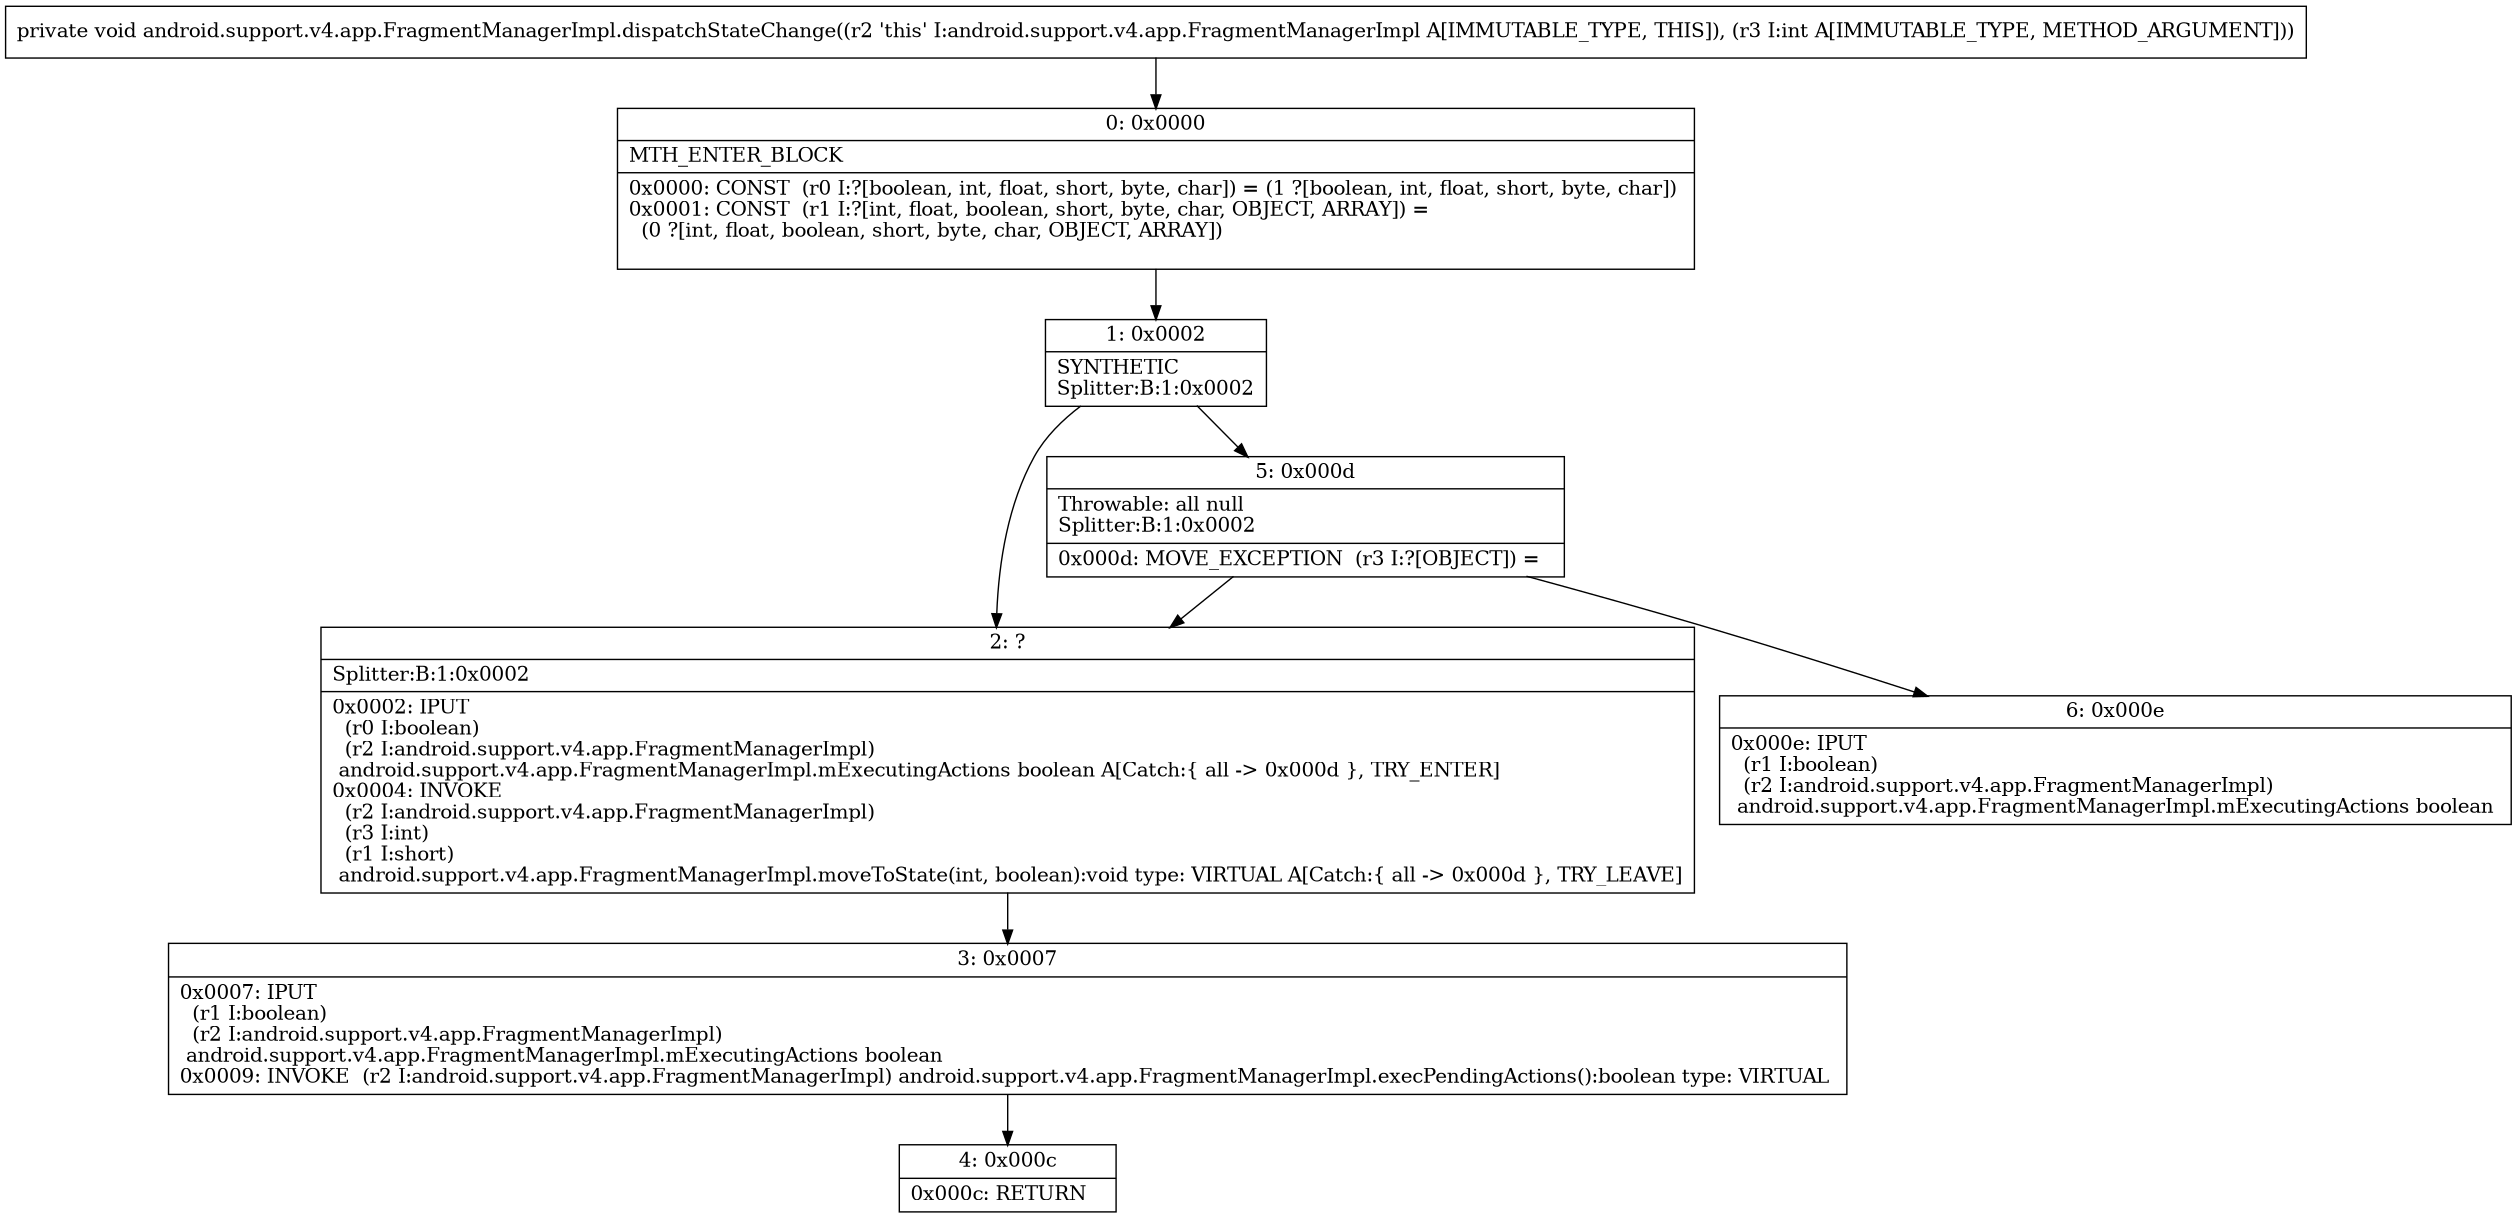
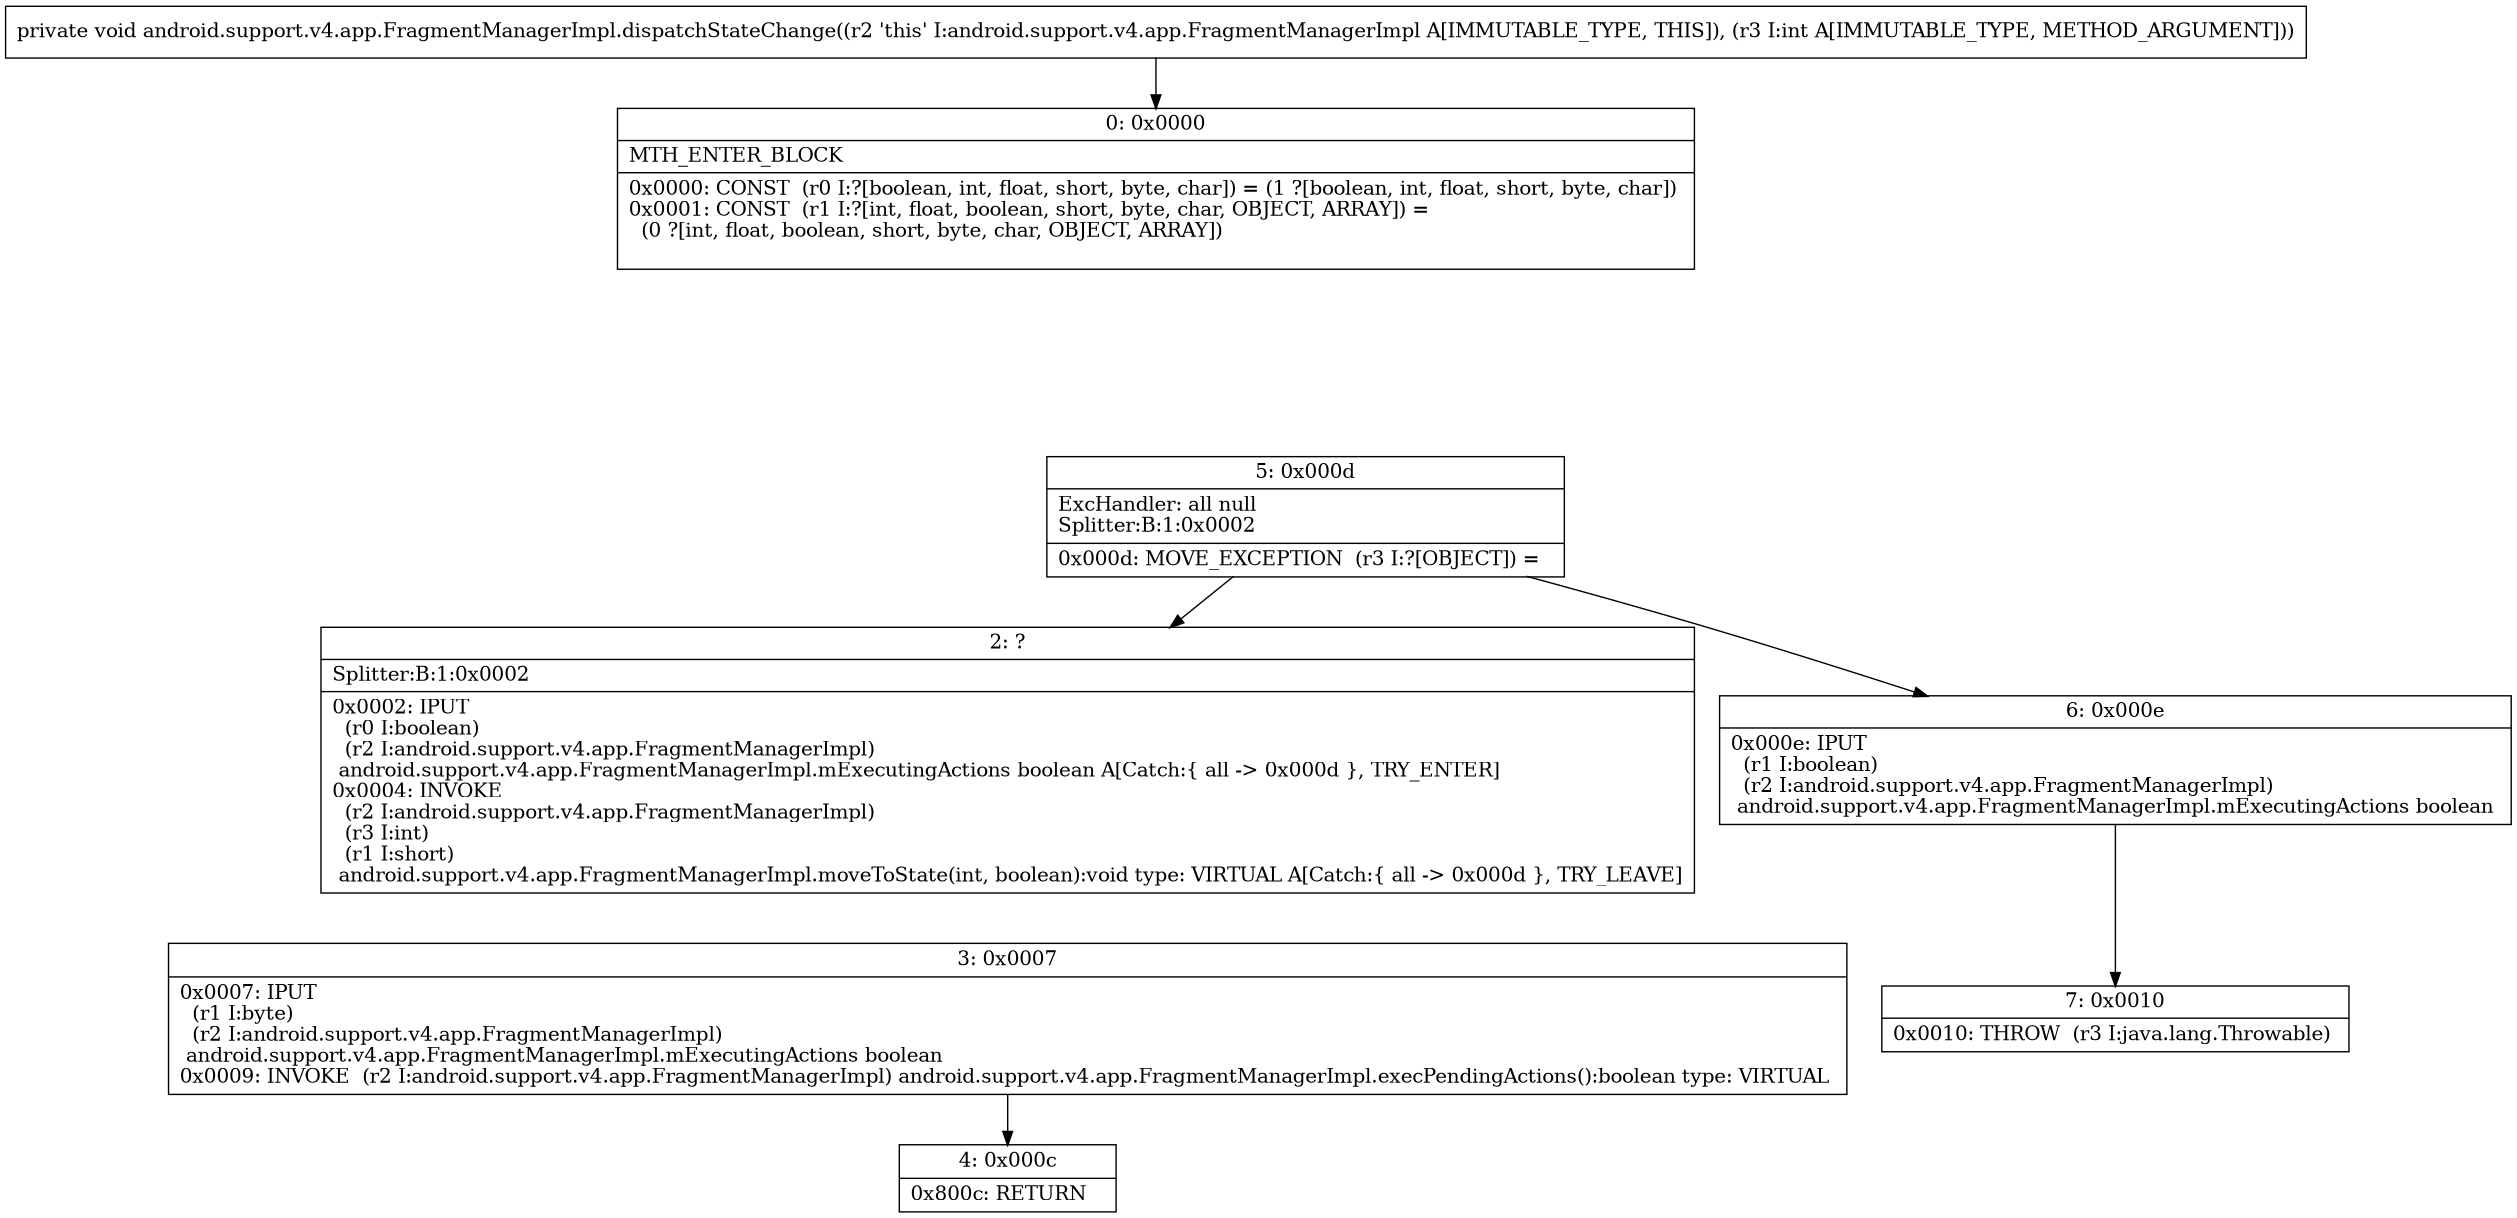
(1156, 363) -> none
(1151, 505) -> (1157, 505)
(1008, 911) -> none
(254, 1014) -> (237, 1014)
none -> (2115, 1019)
(1008, 1194) -> (1008, 1194)
